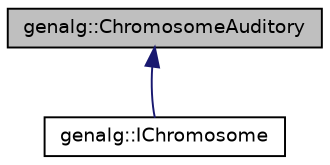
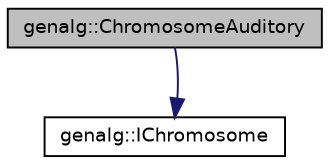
(152, 92) -> (178, 73)
